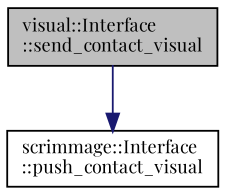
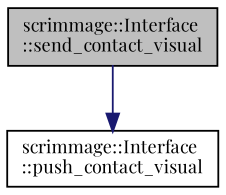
(113, 37) -> (113, 37)
